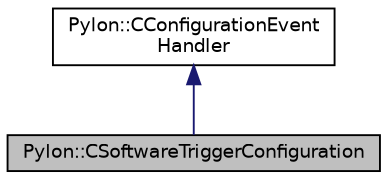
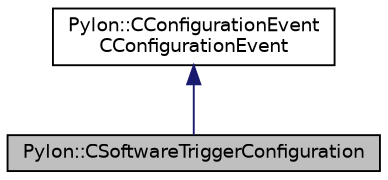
(194, 37) -> (194, 37)
